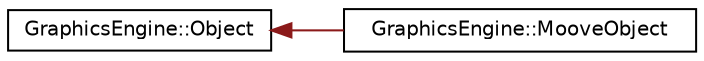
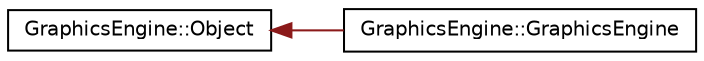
(520, 30) -> (520, 30)
